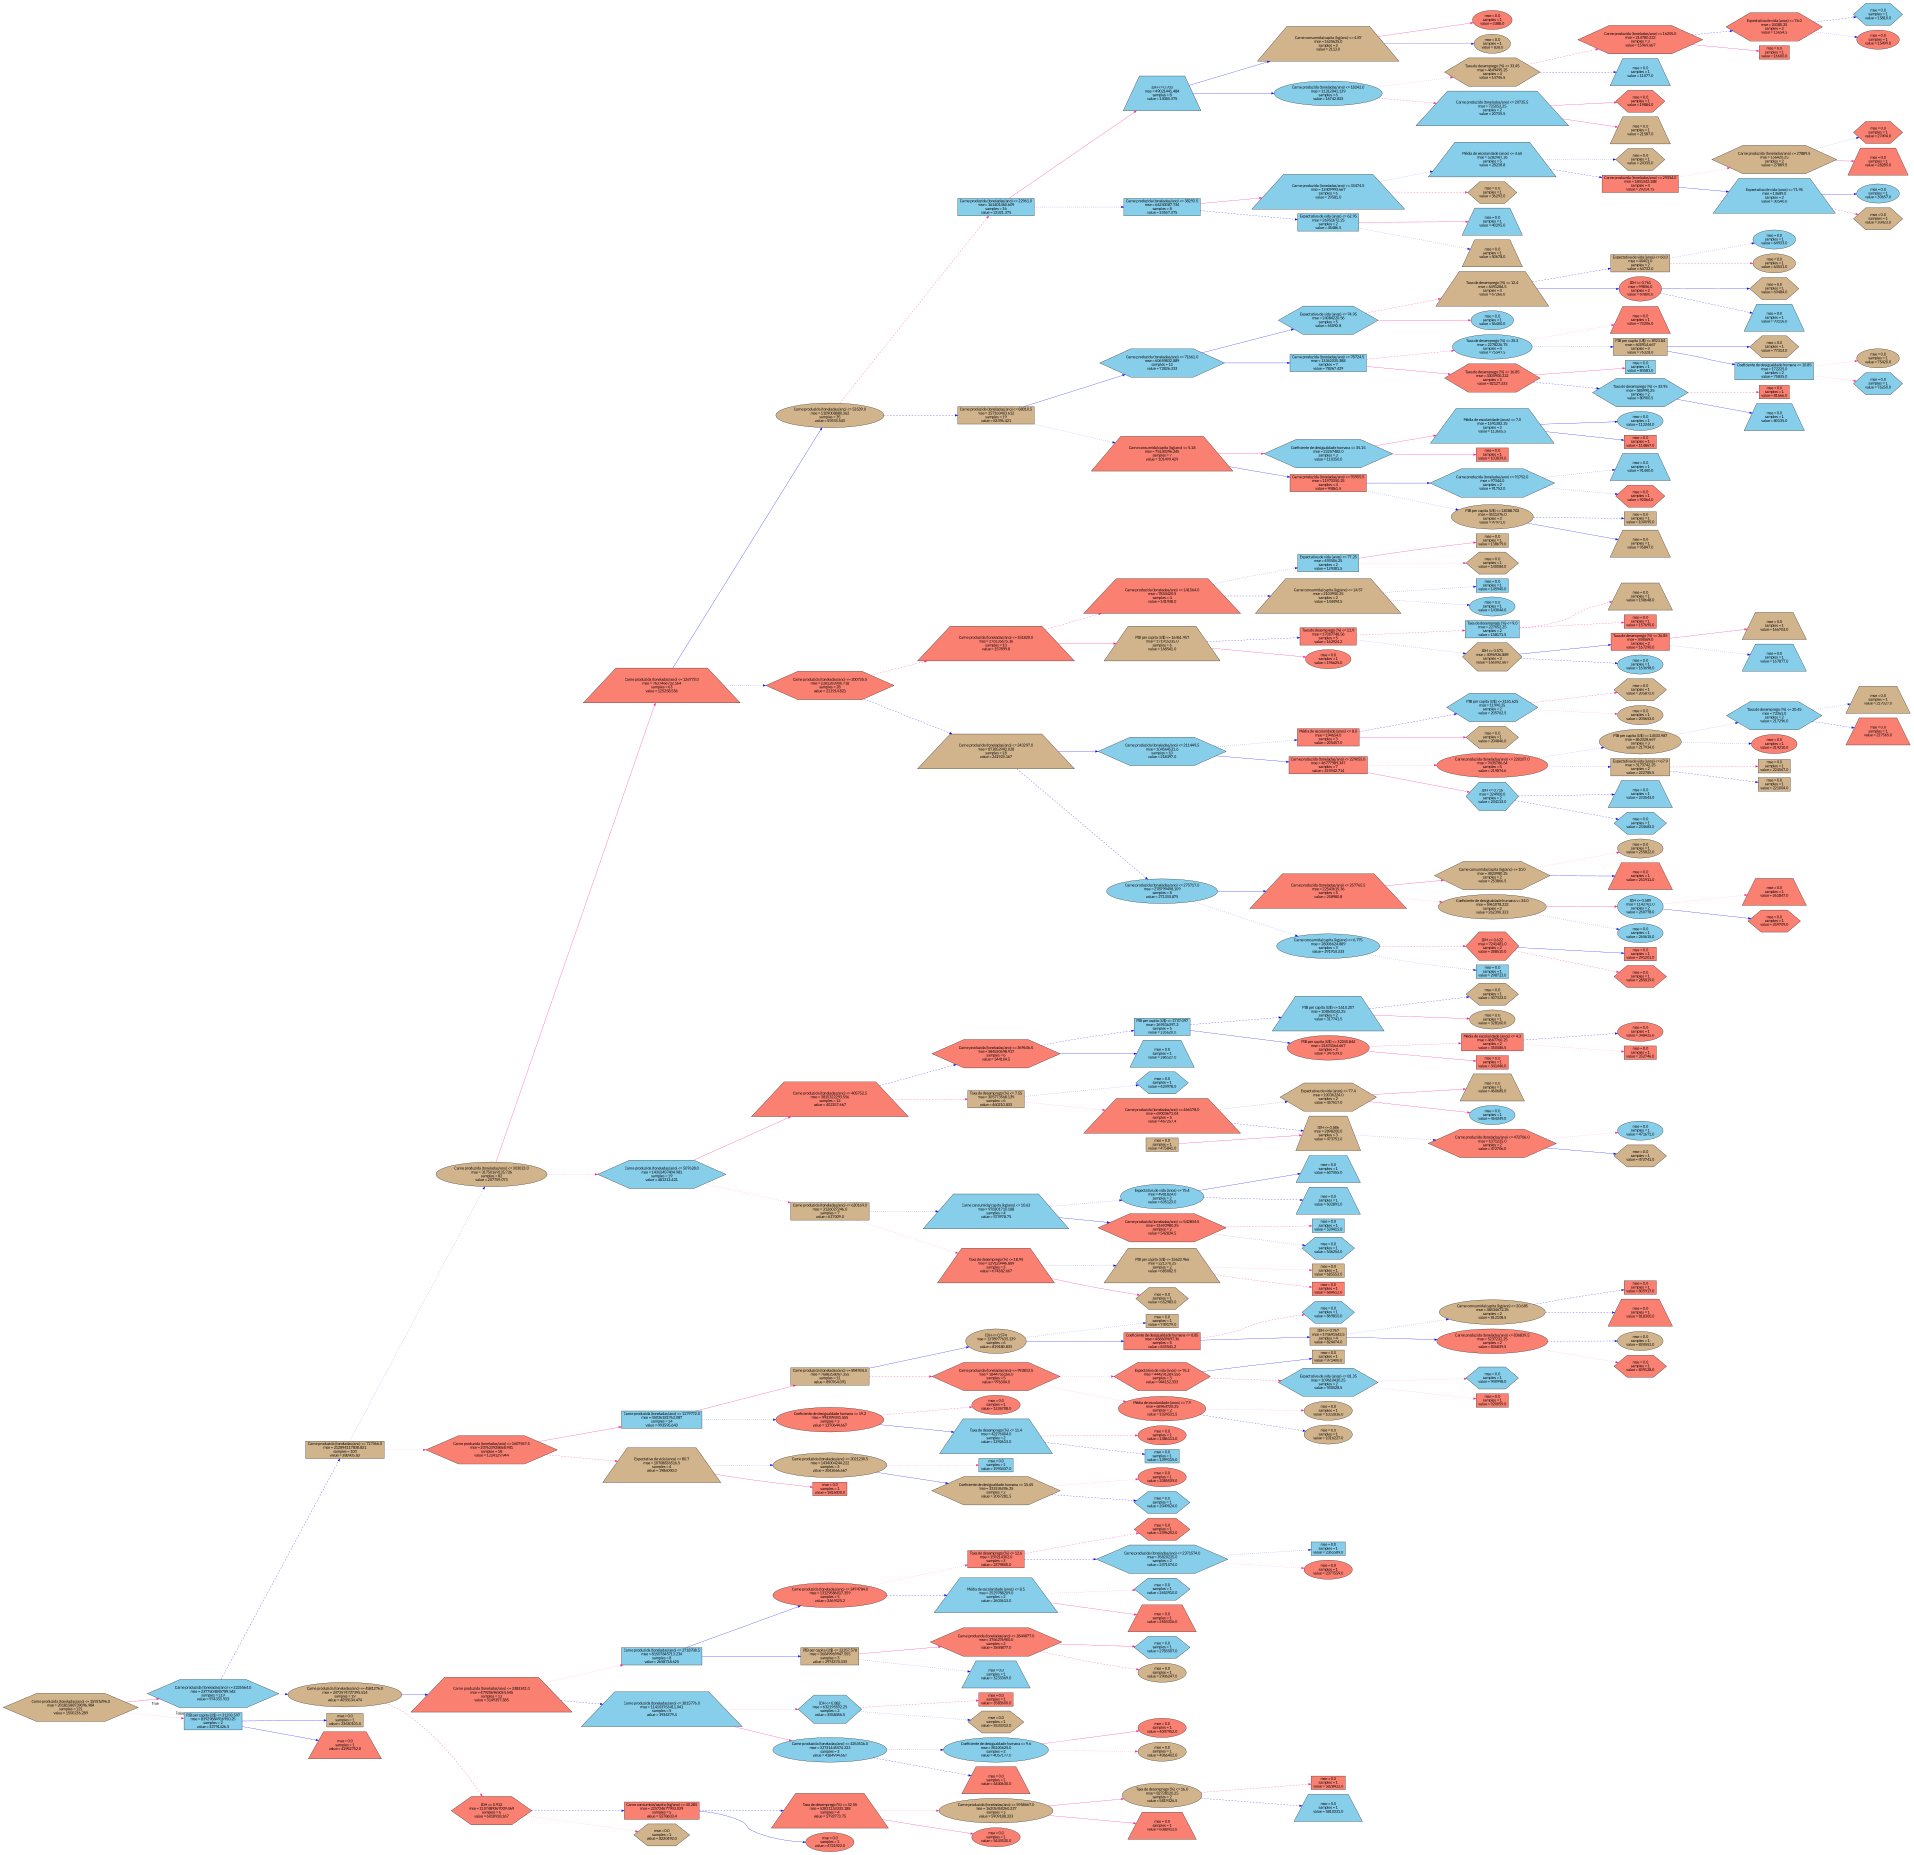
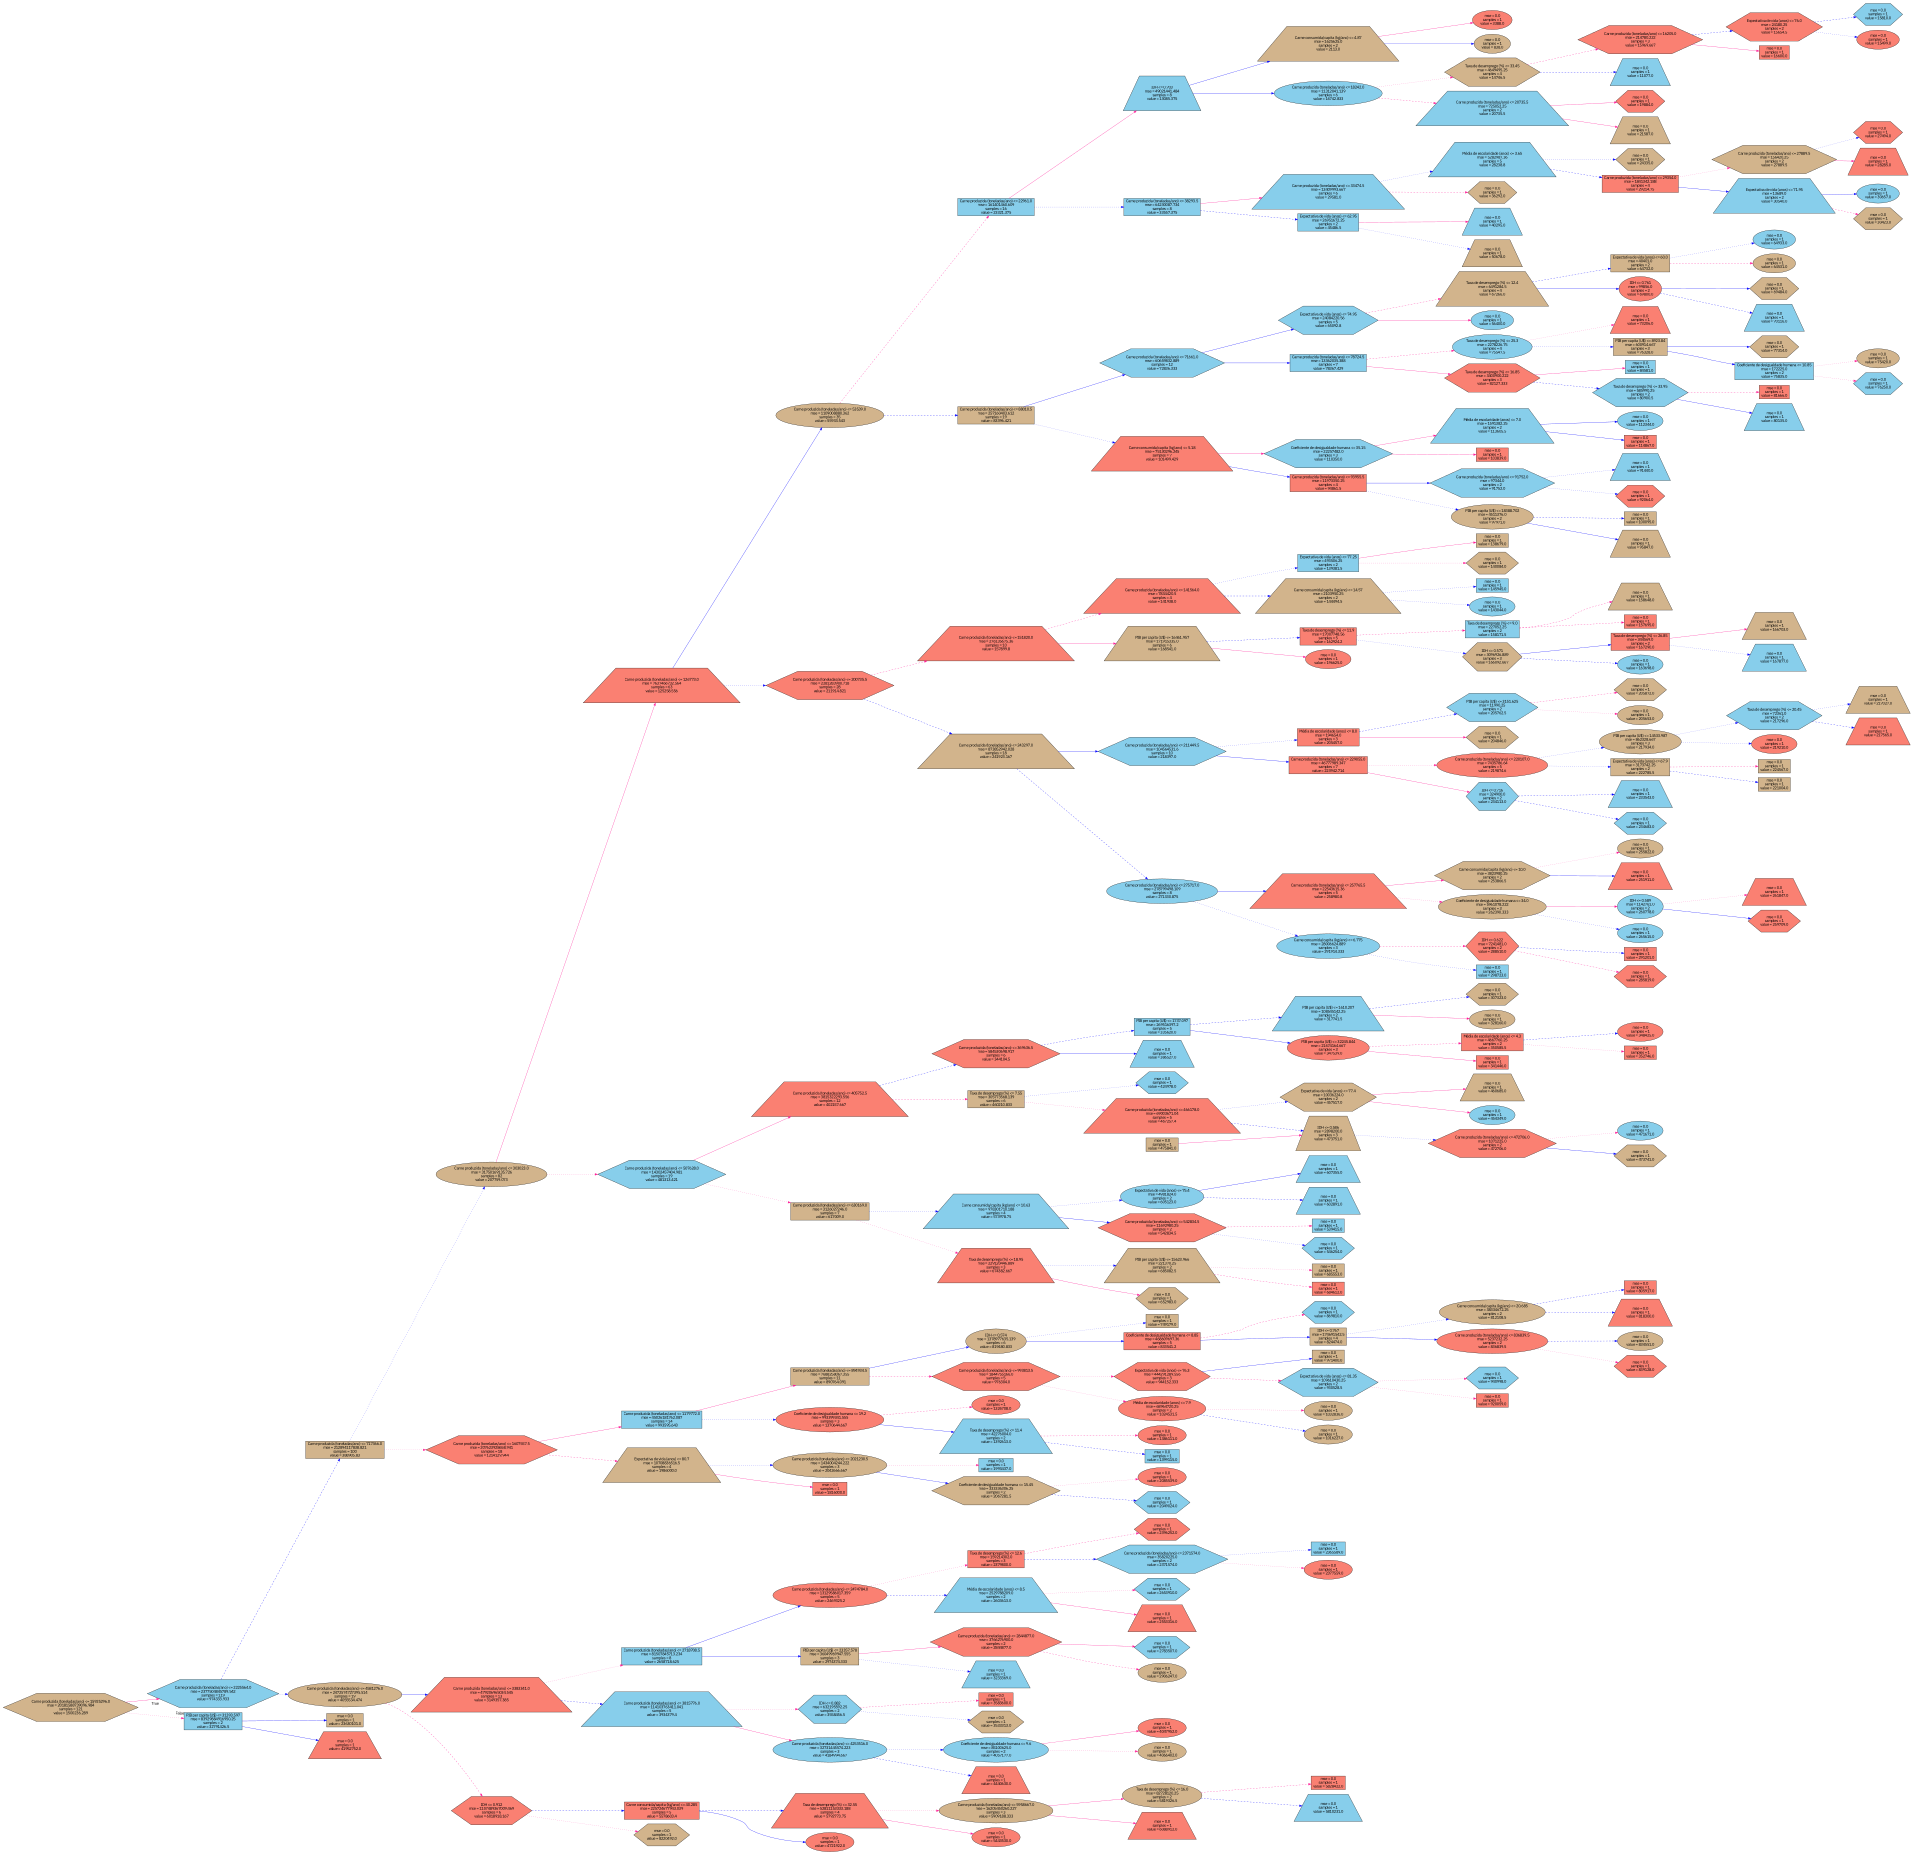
(1570, 950) -> (1570, 950)
